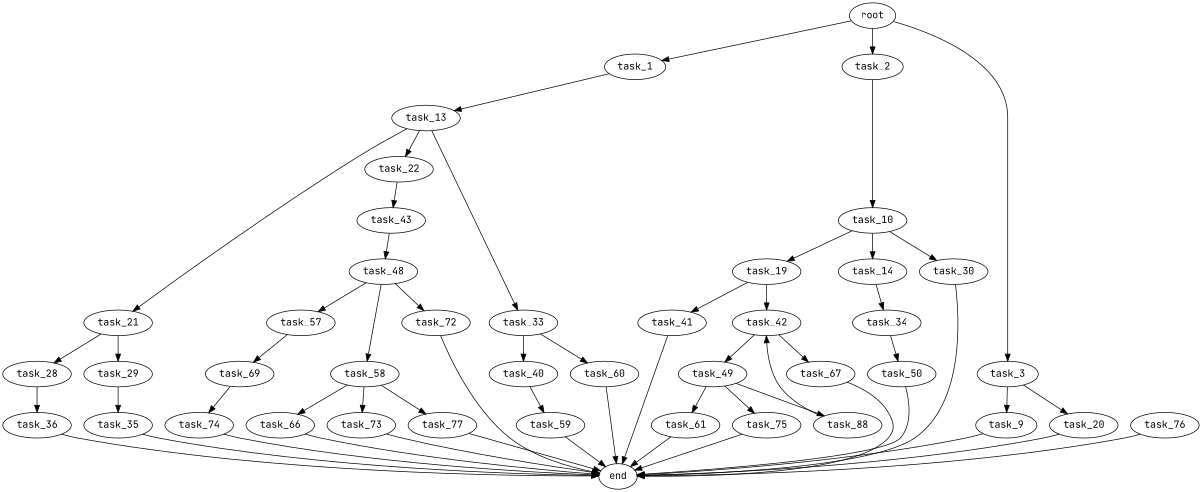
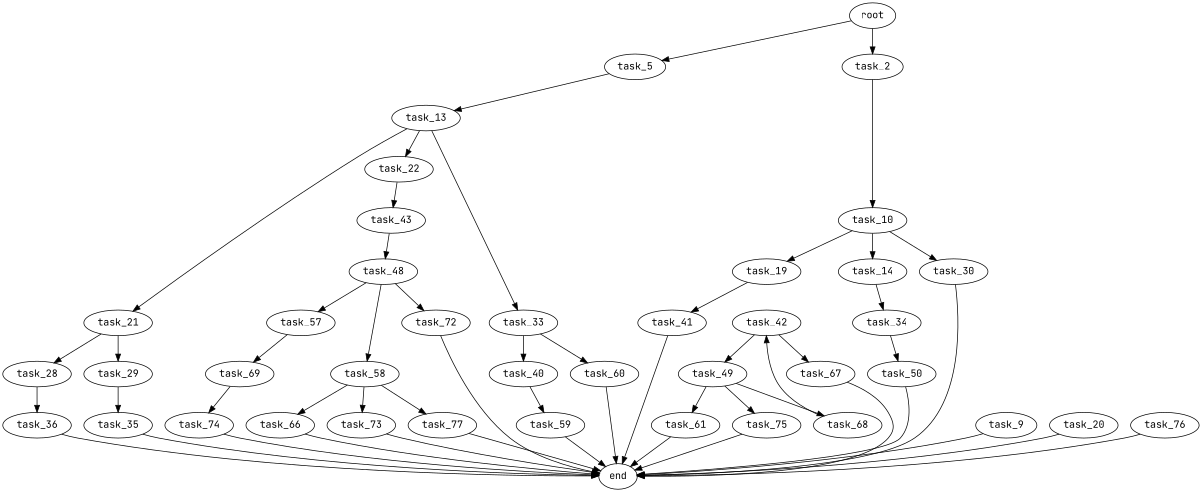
(635, 67) -> (635, 67)
(767, 294) -> none
(1008, 374) -> none
(848, 425) -> (848, 425)
